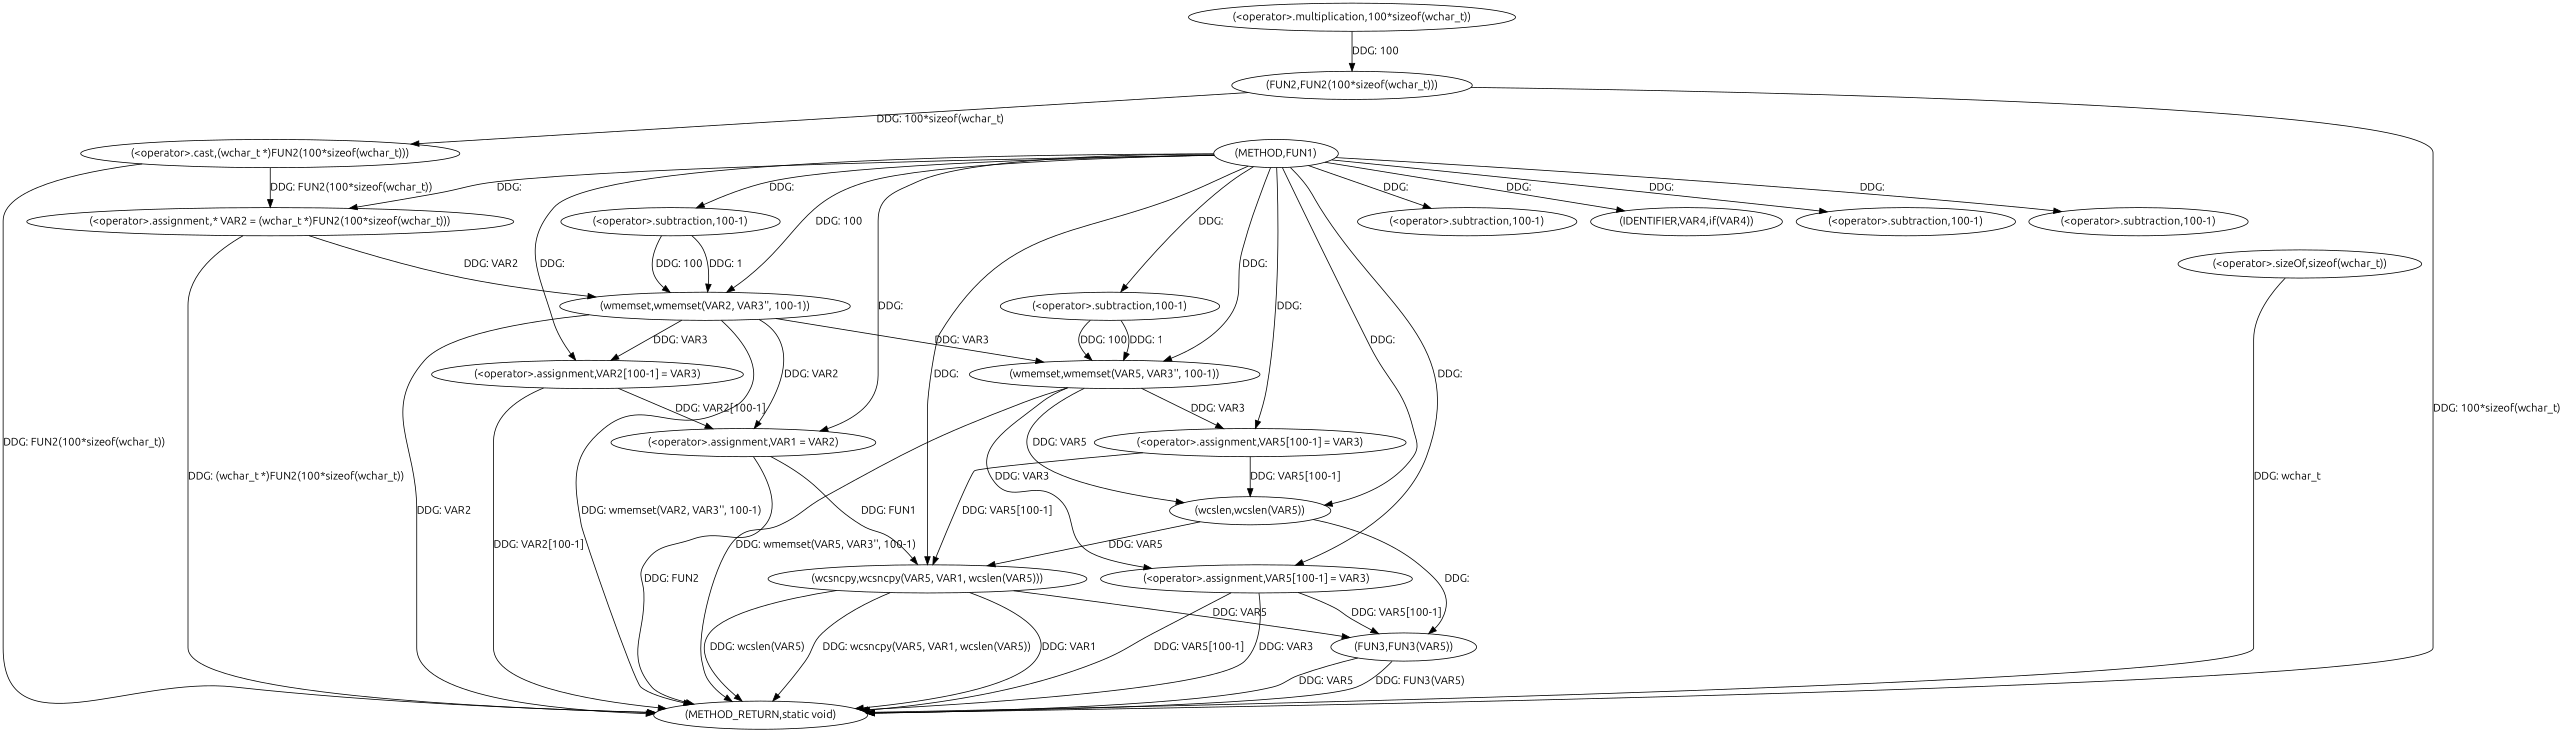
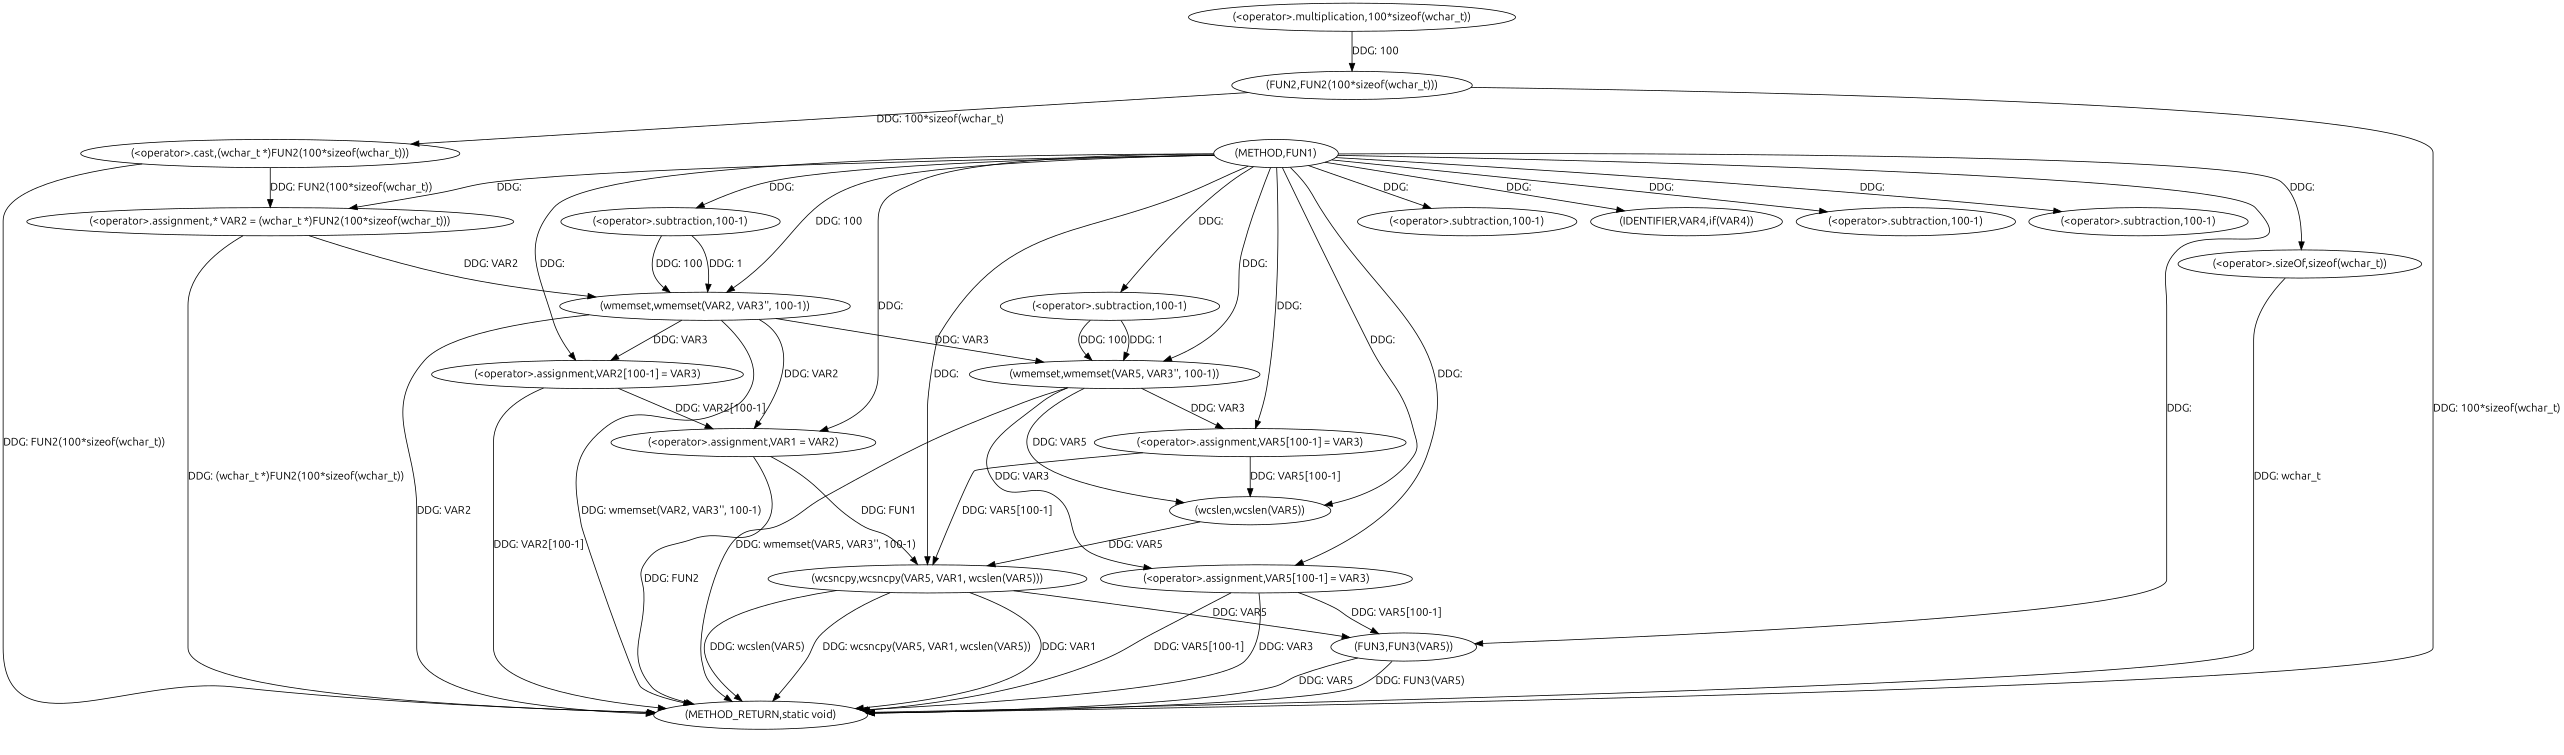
none -> (1843, 156)
(1403, 553) -> (2187, 245)
